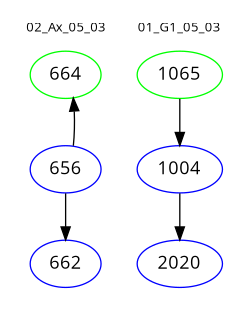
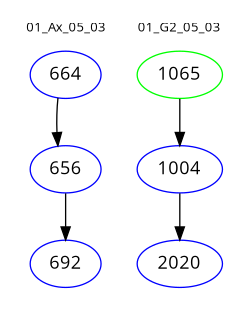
(66, 28) -> (66, 28)
(180, 28) -> (180, 28)
(66, 75) -> (66, 75)
(74, 129) -> (57, 115)
(66, 264) -> (66, 264)
